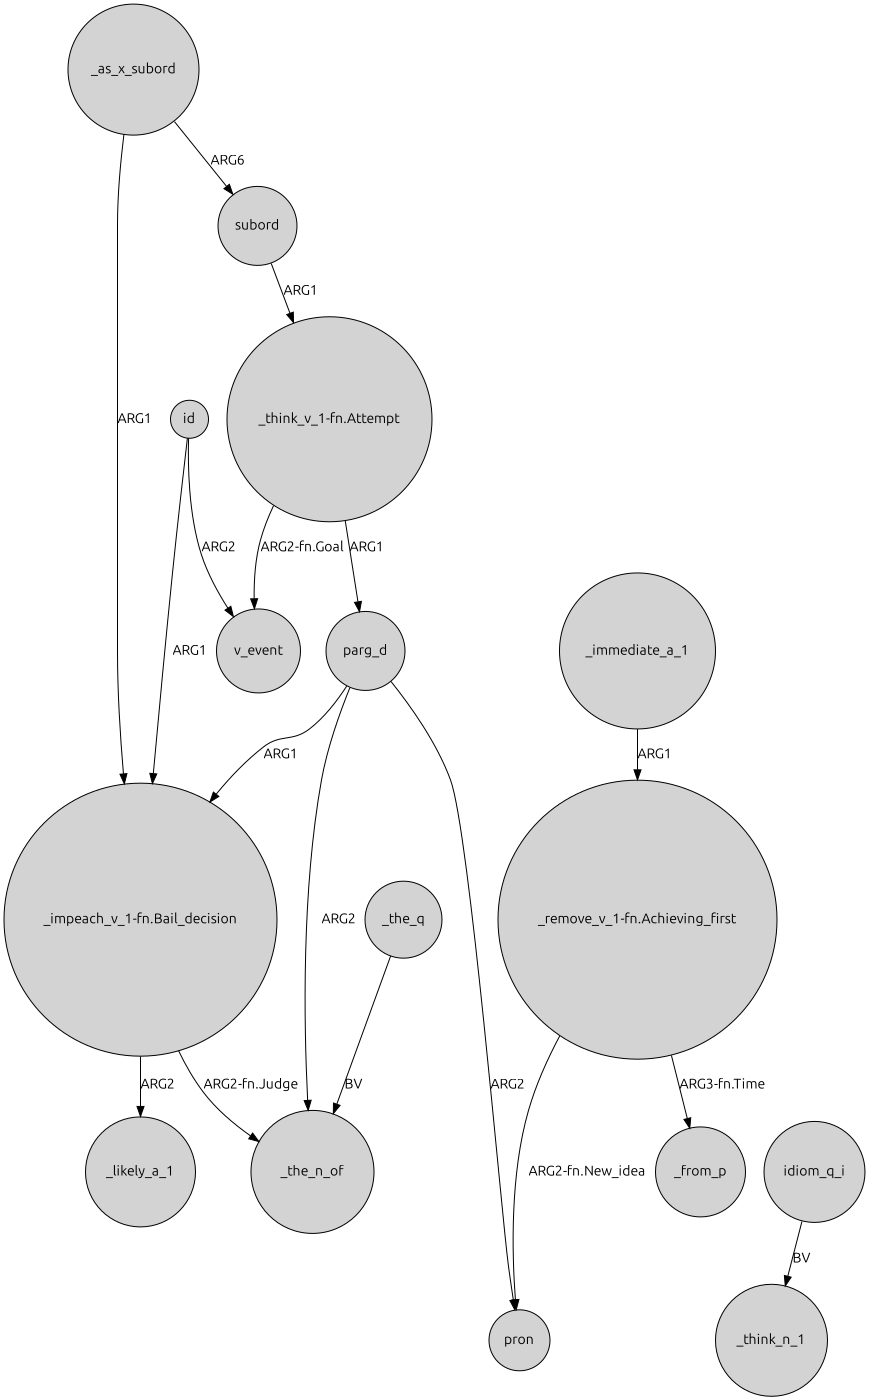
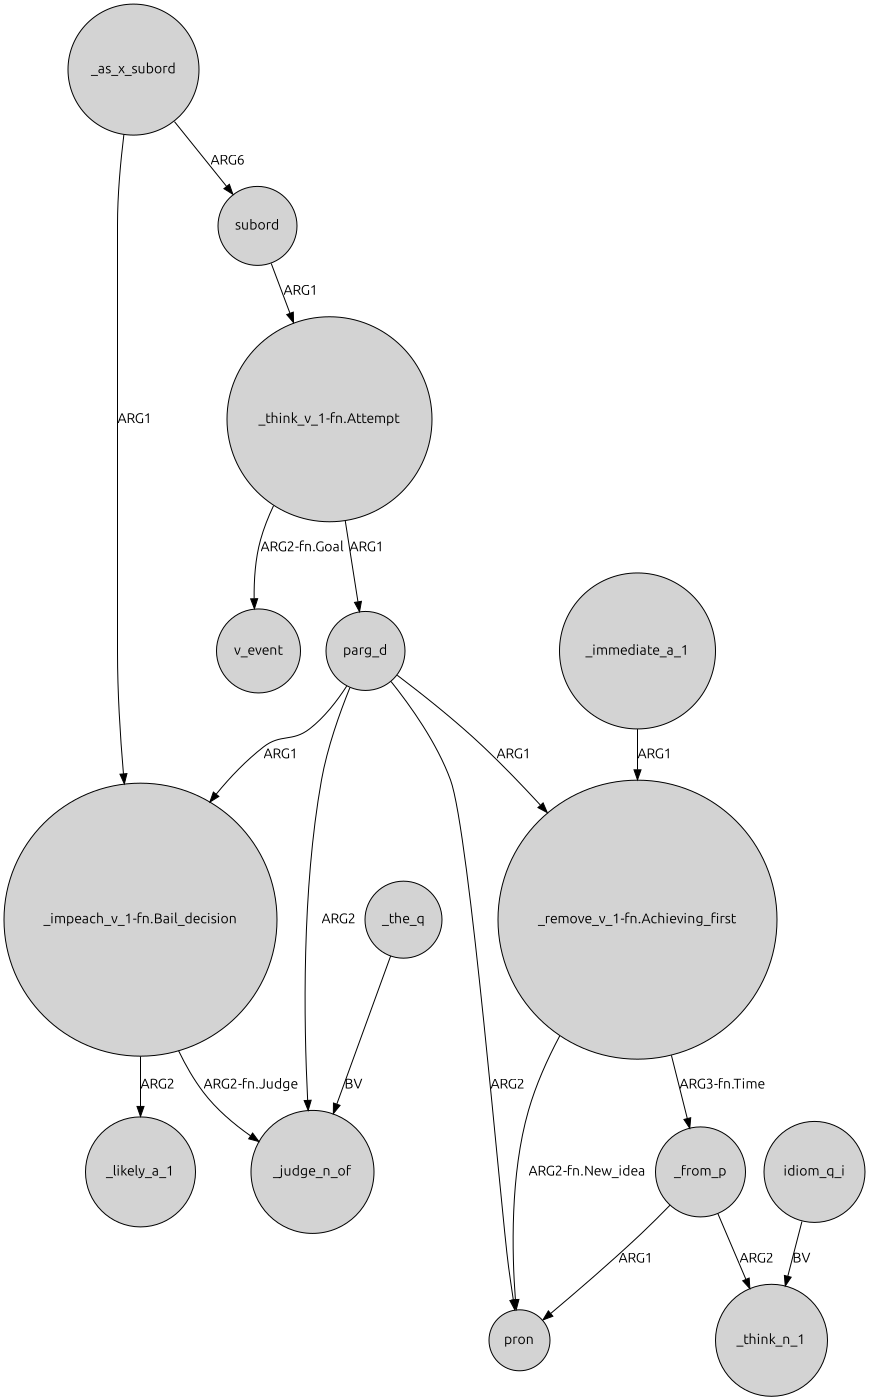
(190, 419) -> none
none -> (472, 736)
(312, 1172) -> (312, 1172)
none -> (732, 1246)
none -> (612, 1261)
